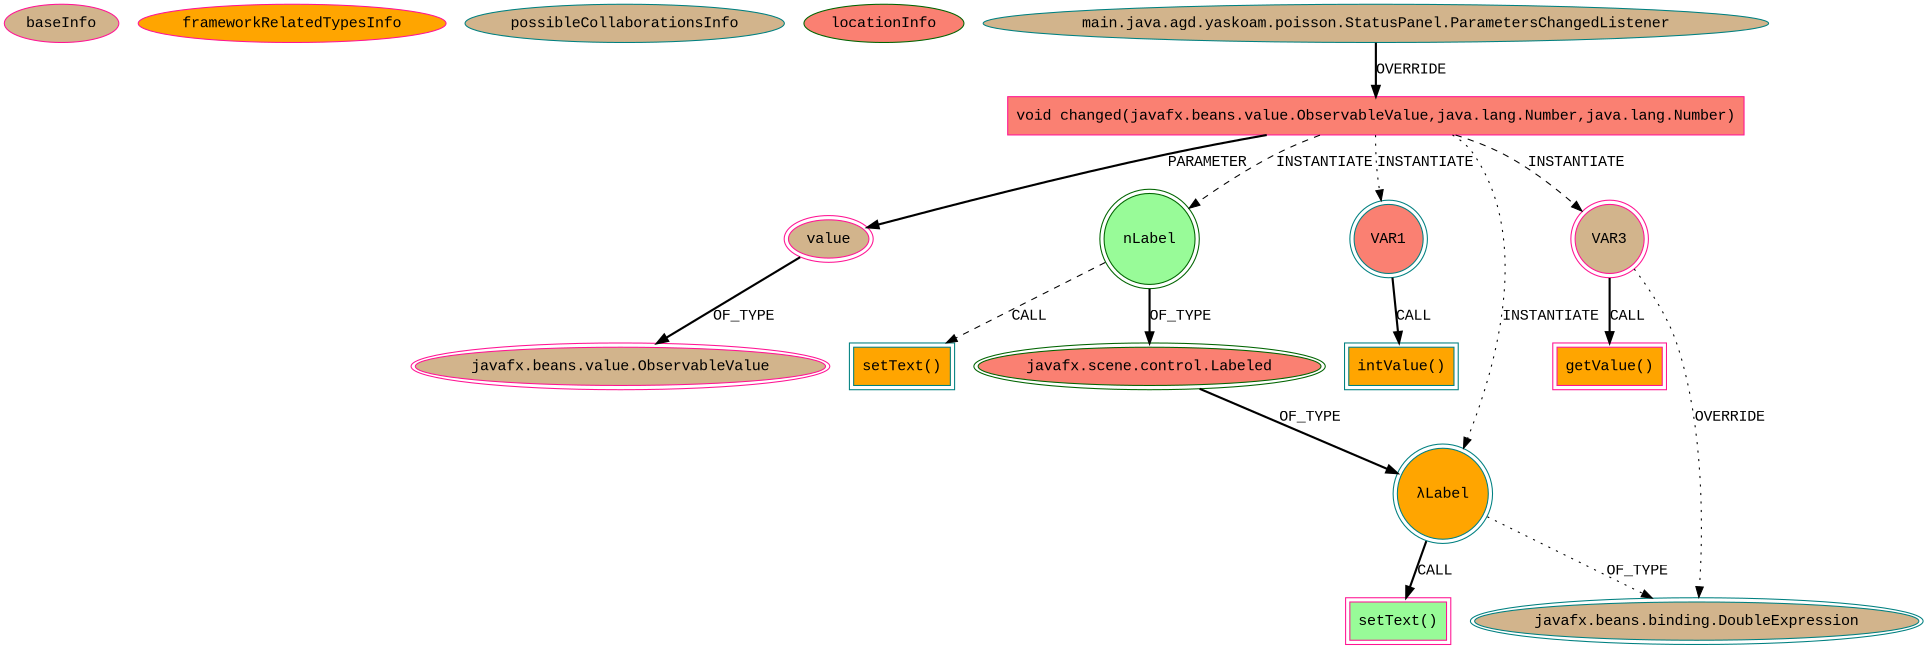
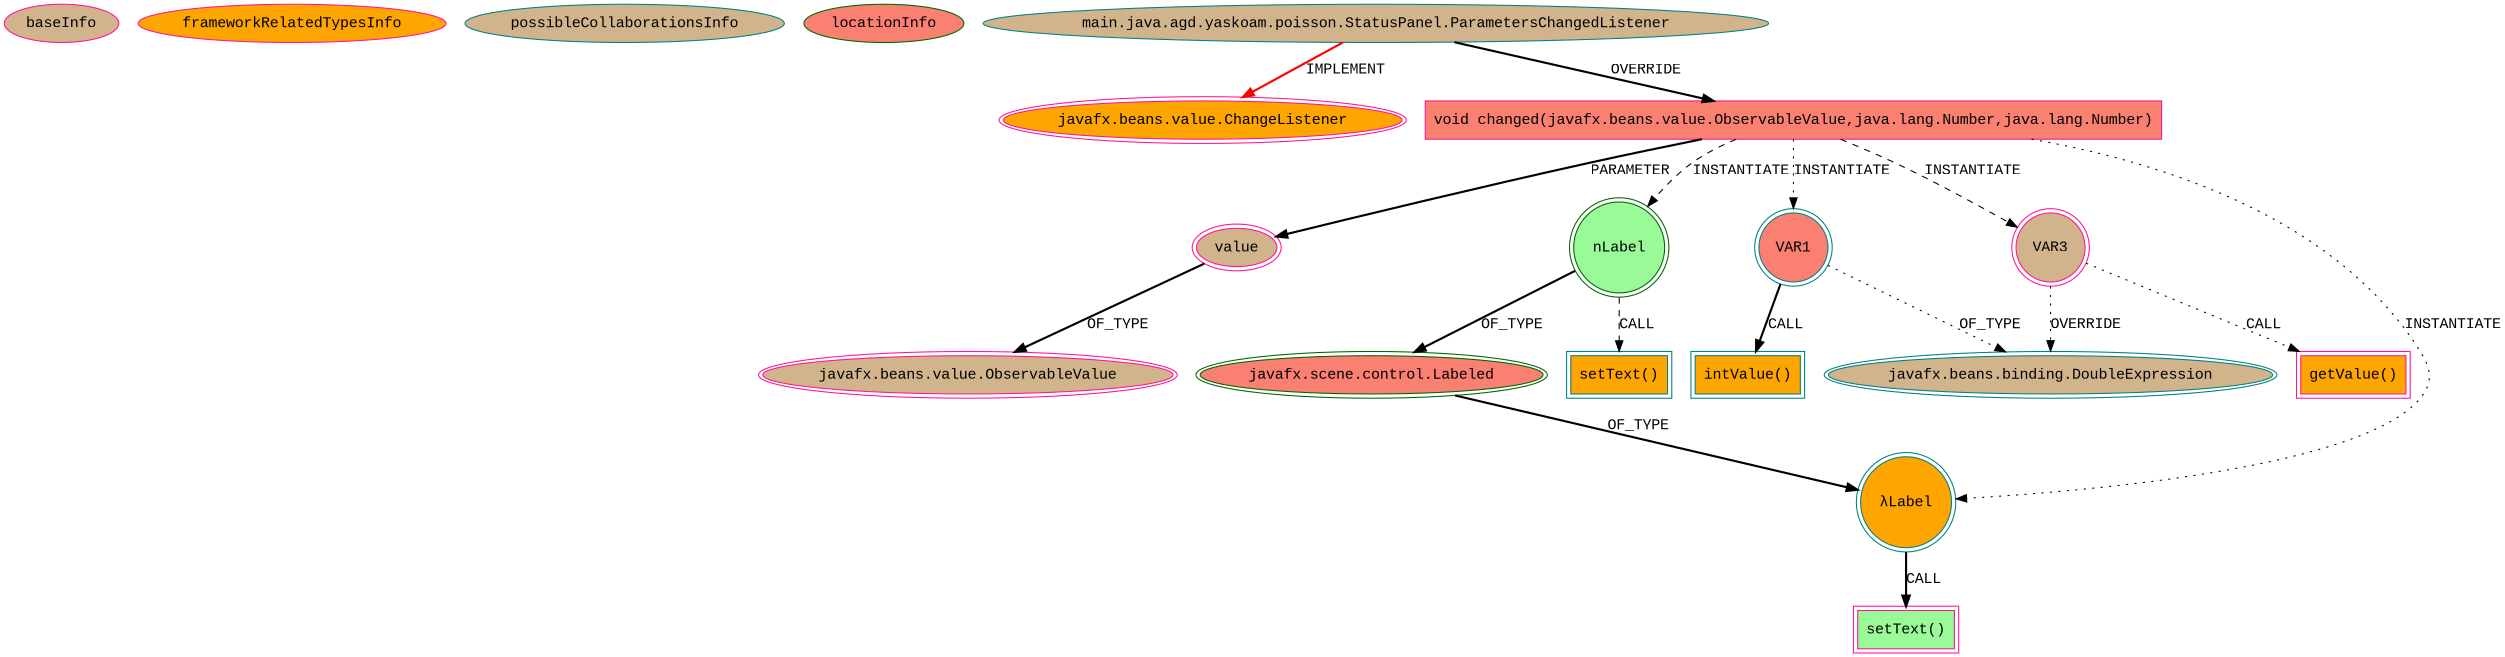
none -> (1203, 120)
(1610, 305) -> (2188, 305)
(1565, 555) -> (1912, 306)
